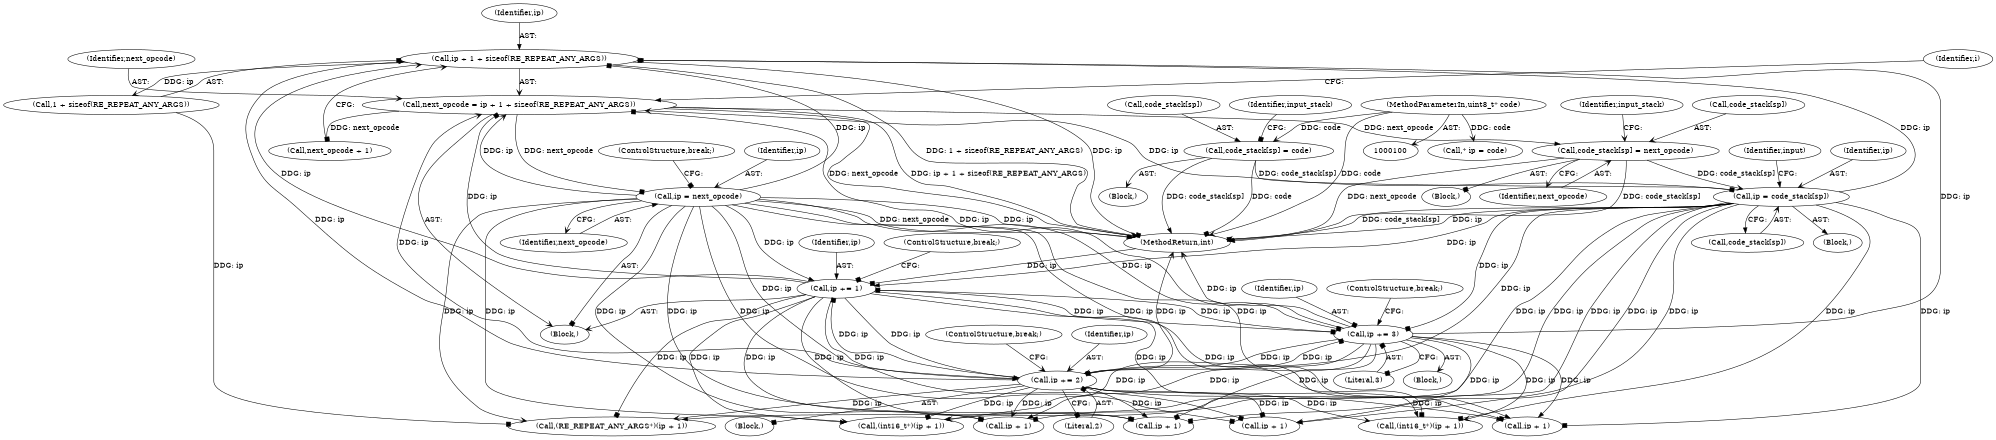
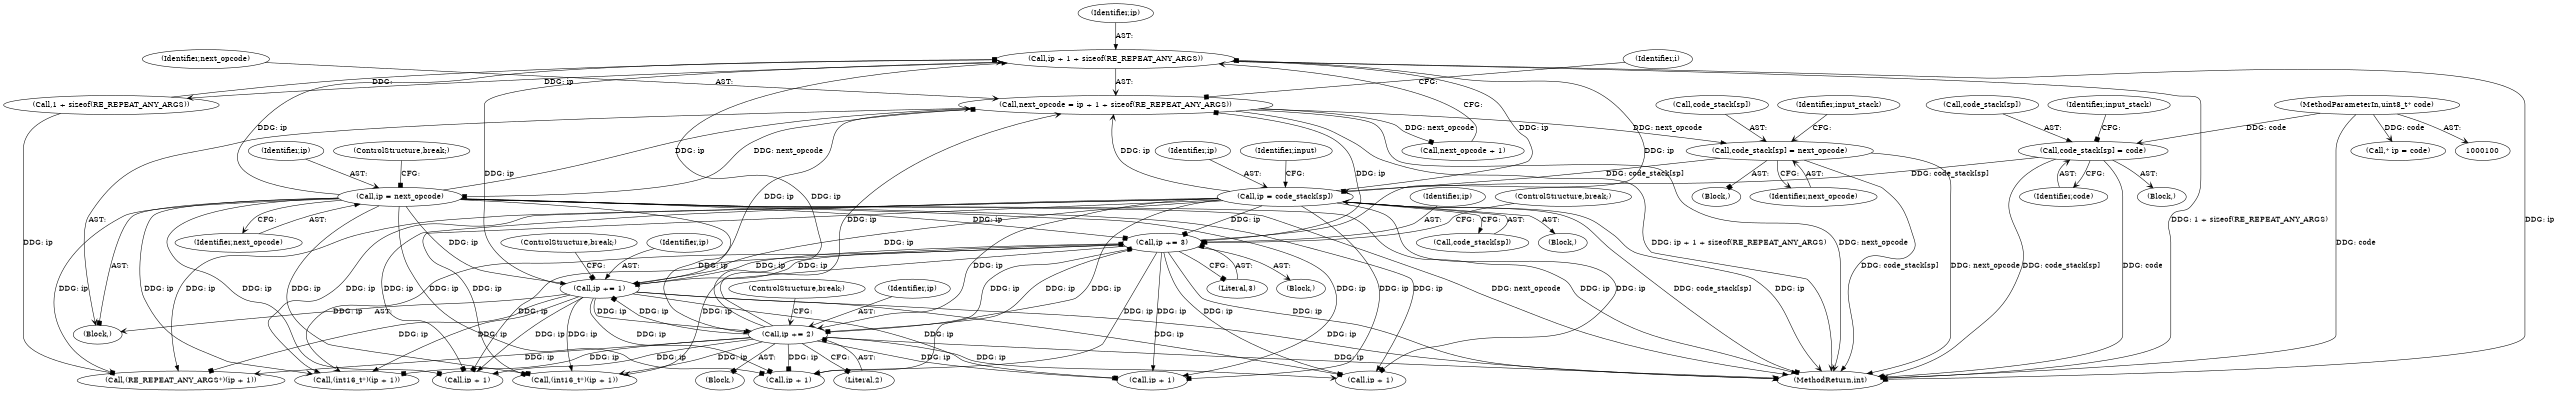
(1292, 80) -> (1417, 80)
(216, 82) -> (383, 82)
none -> (2064, 197)
(1006, 266) -> (1205, 327)
